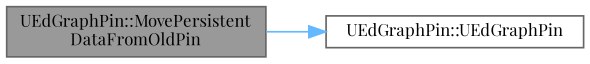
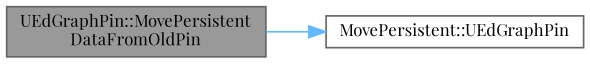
(455, 32) -> (455, 32)
